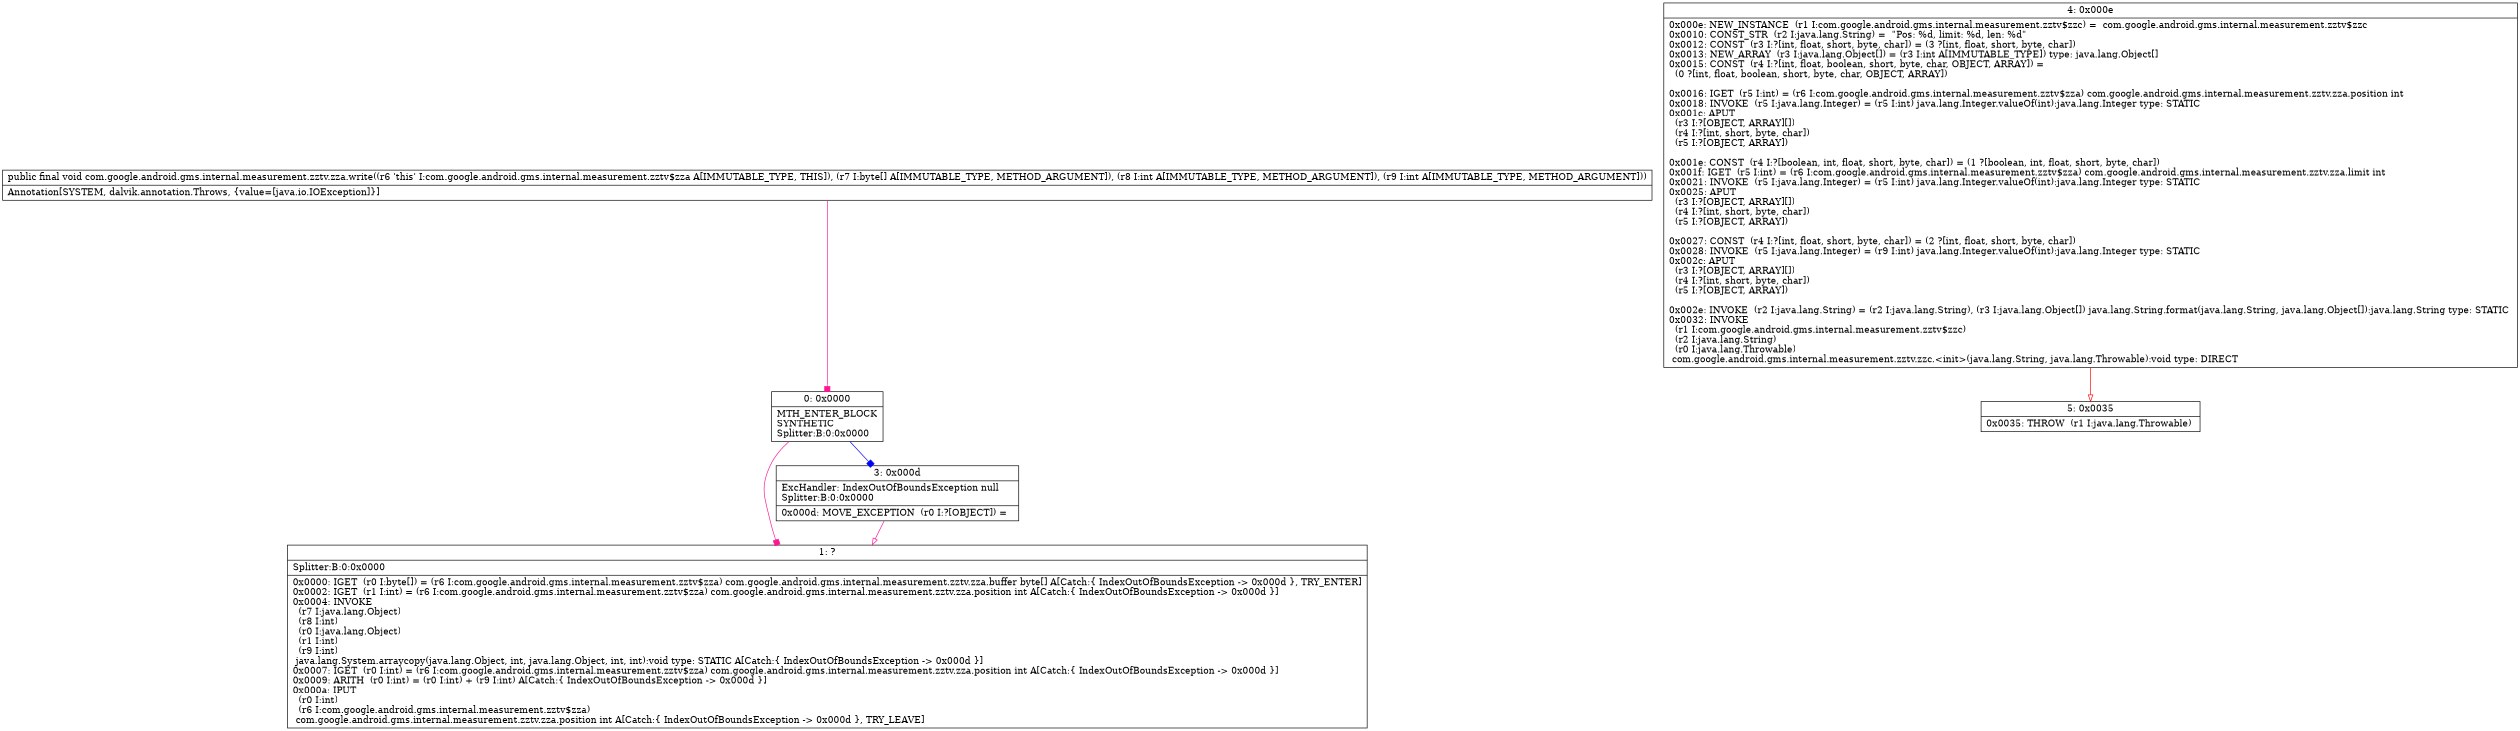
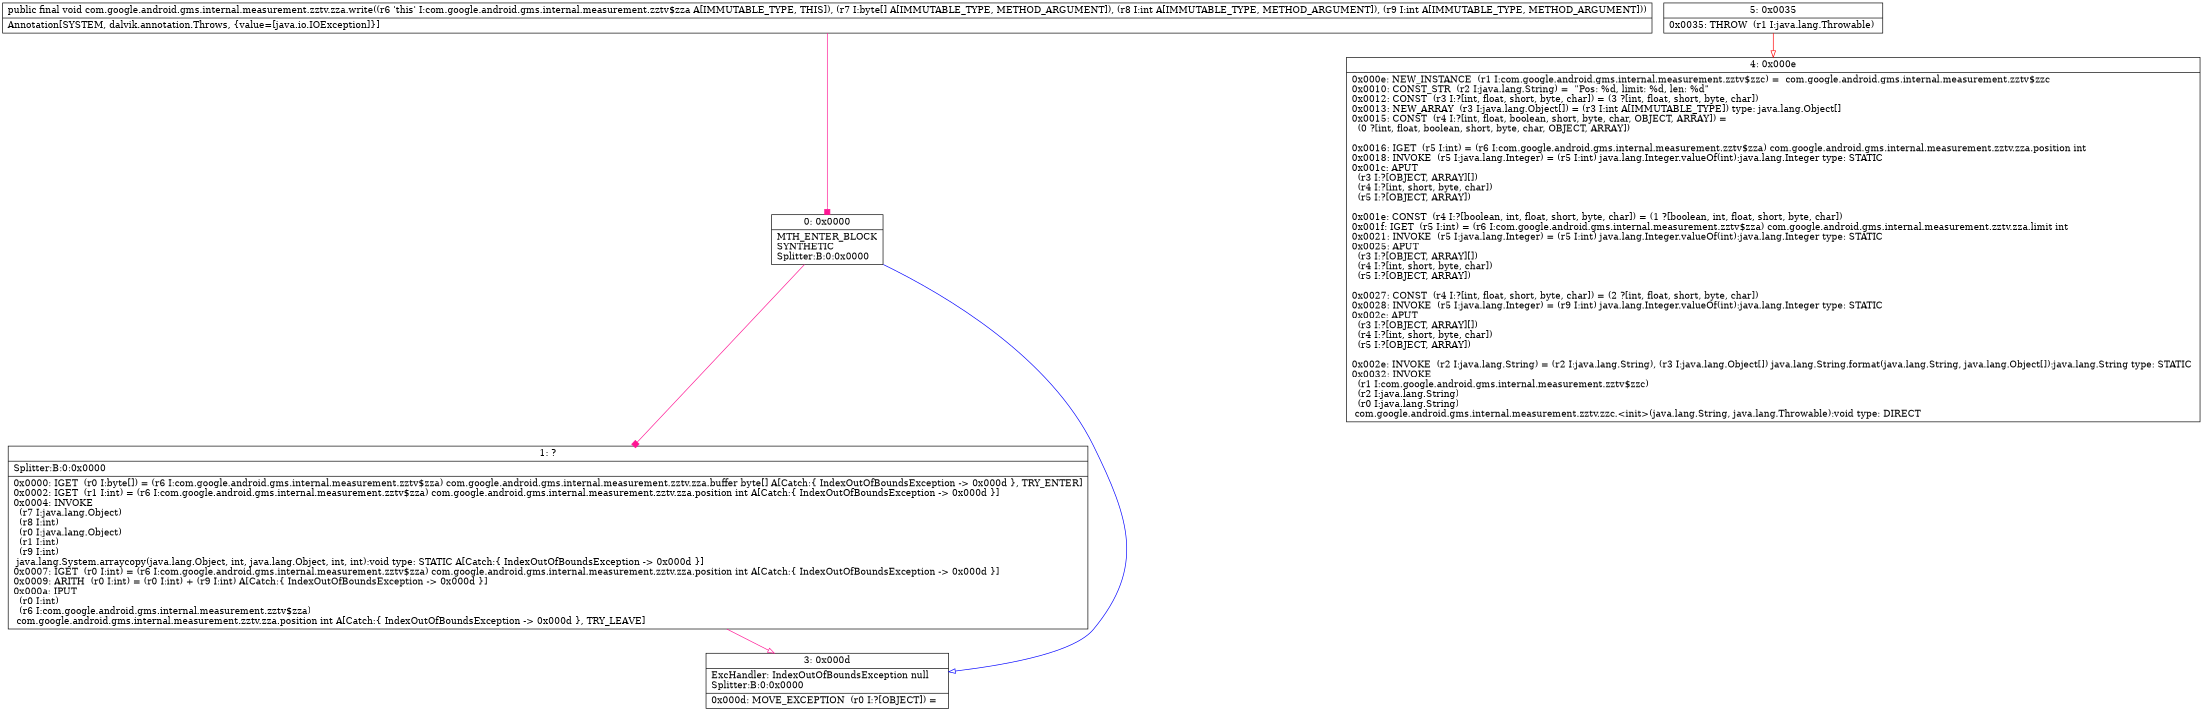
(1733, 350) -> (1406, 404)
(2091, 381) -> (1773, 42)
(859, 451) -> (1107, 474)
(880, 530) -> (748, 640)
